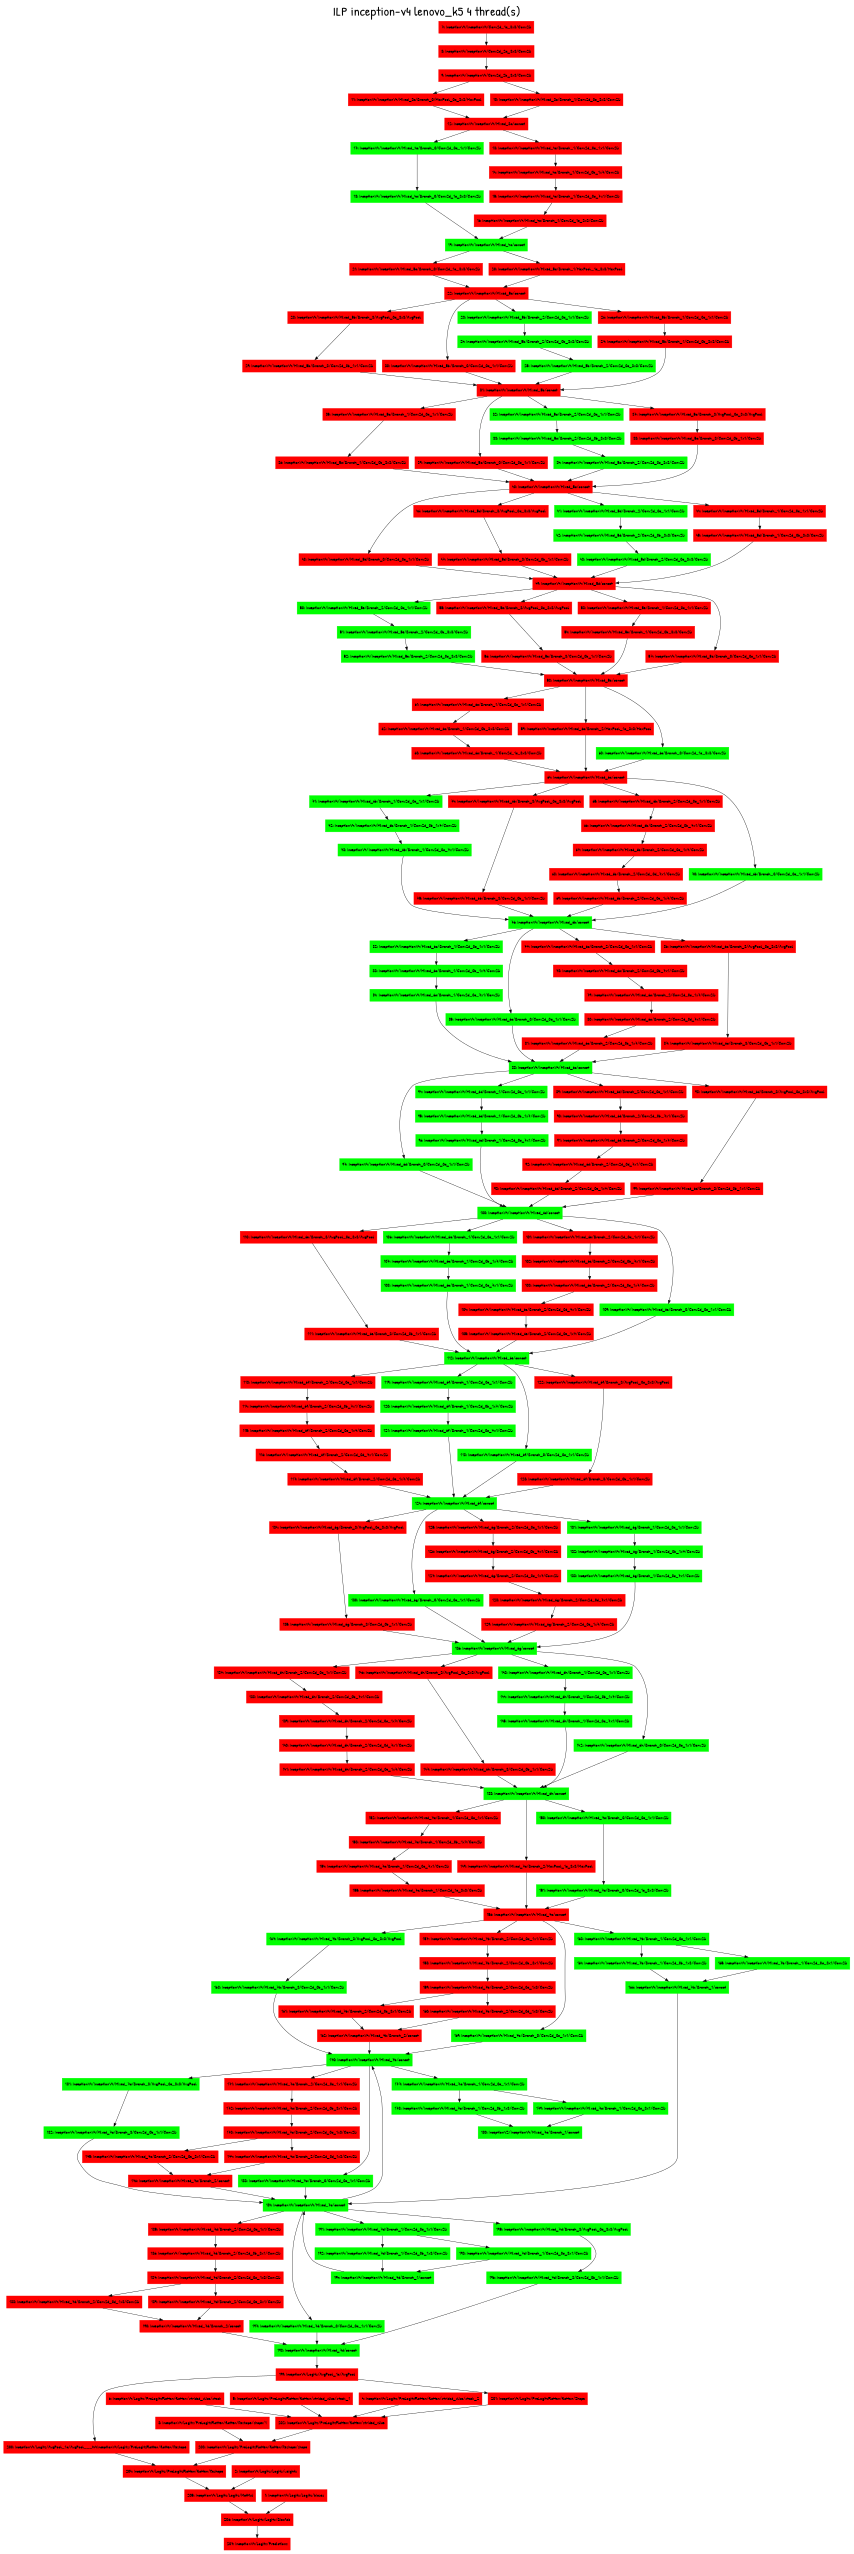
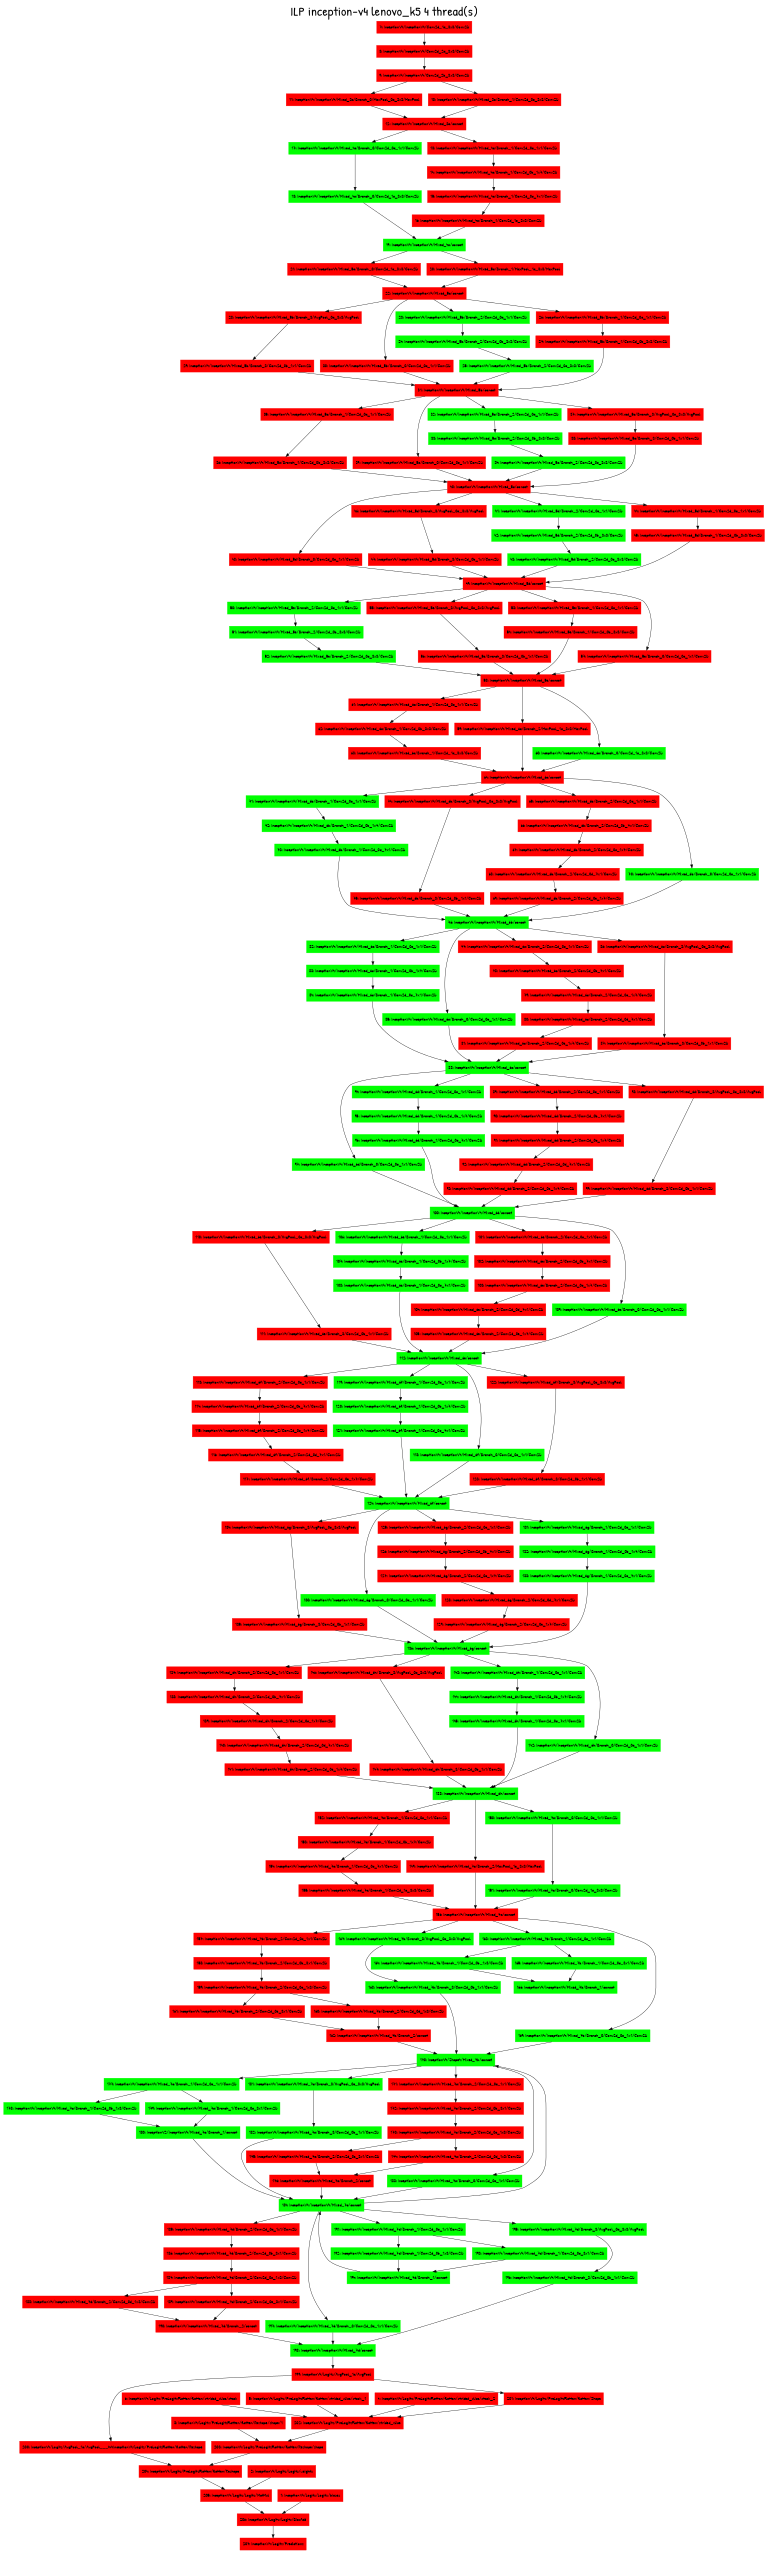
(369, 2060) -> (456, 2060)
(600, 2185) -> (232, 2176)
